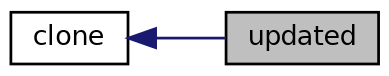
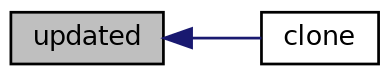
(191, 38) -> (227, 38)
